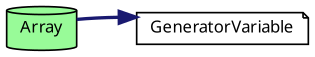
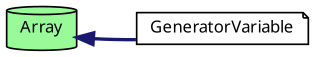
(98, 18) -> (115, 39)
